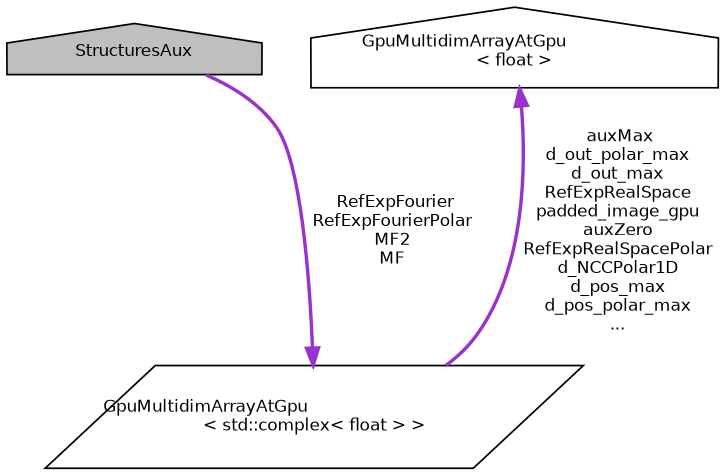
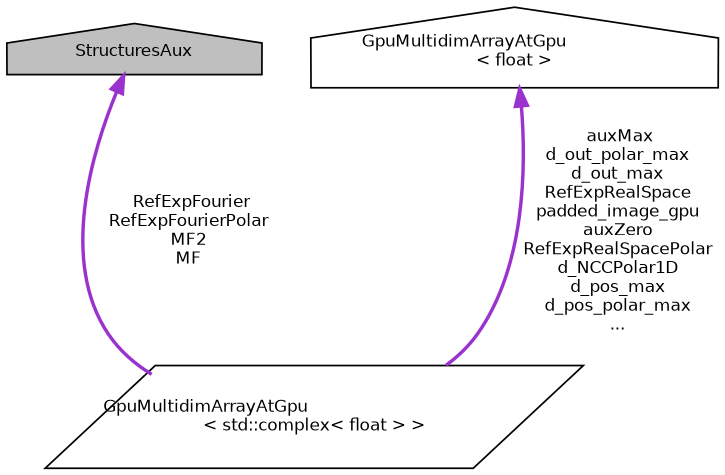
(297, 192) -> (83, 243)
